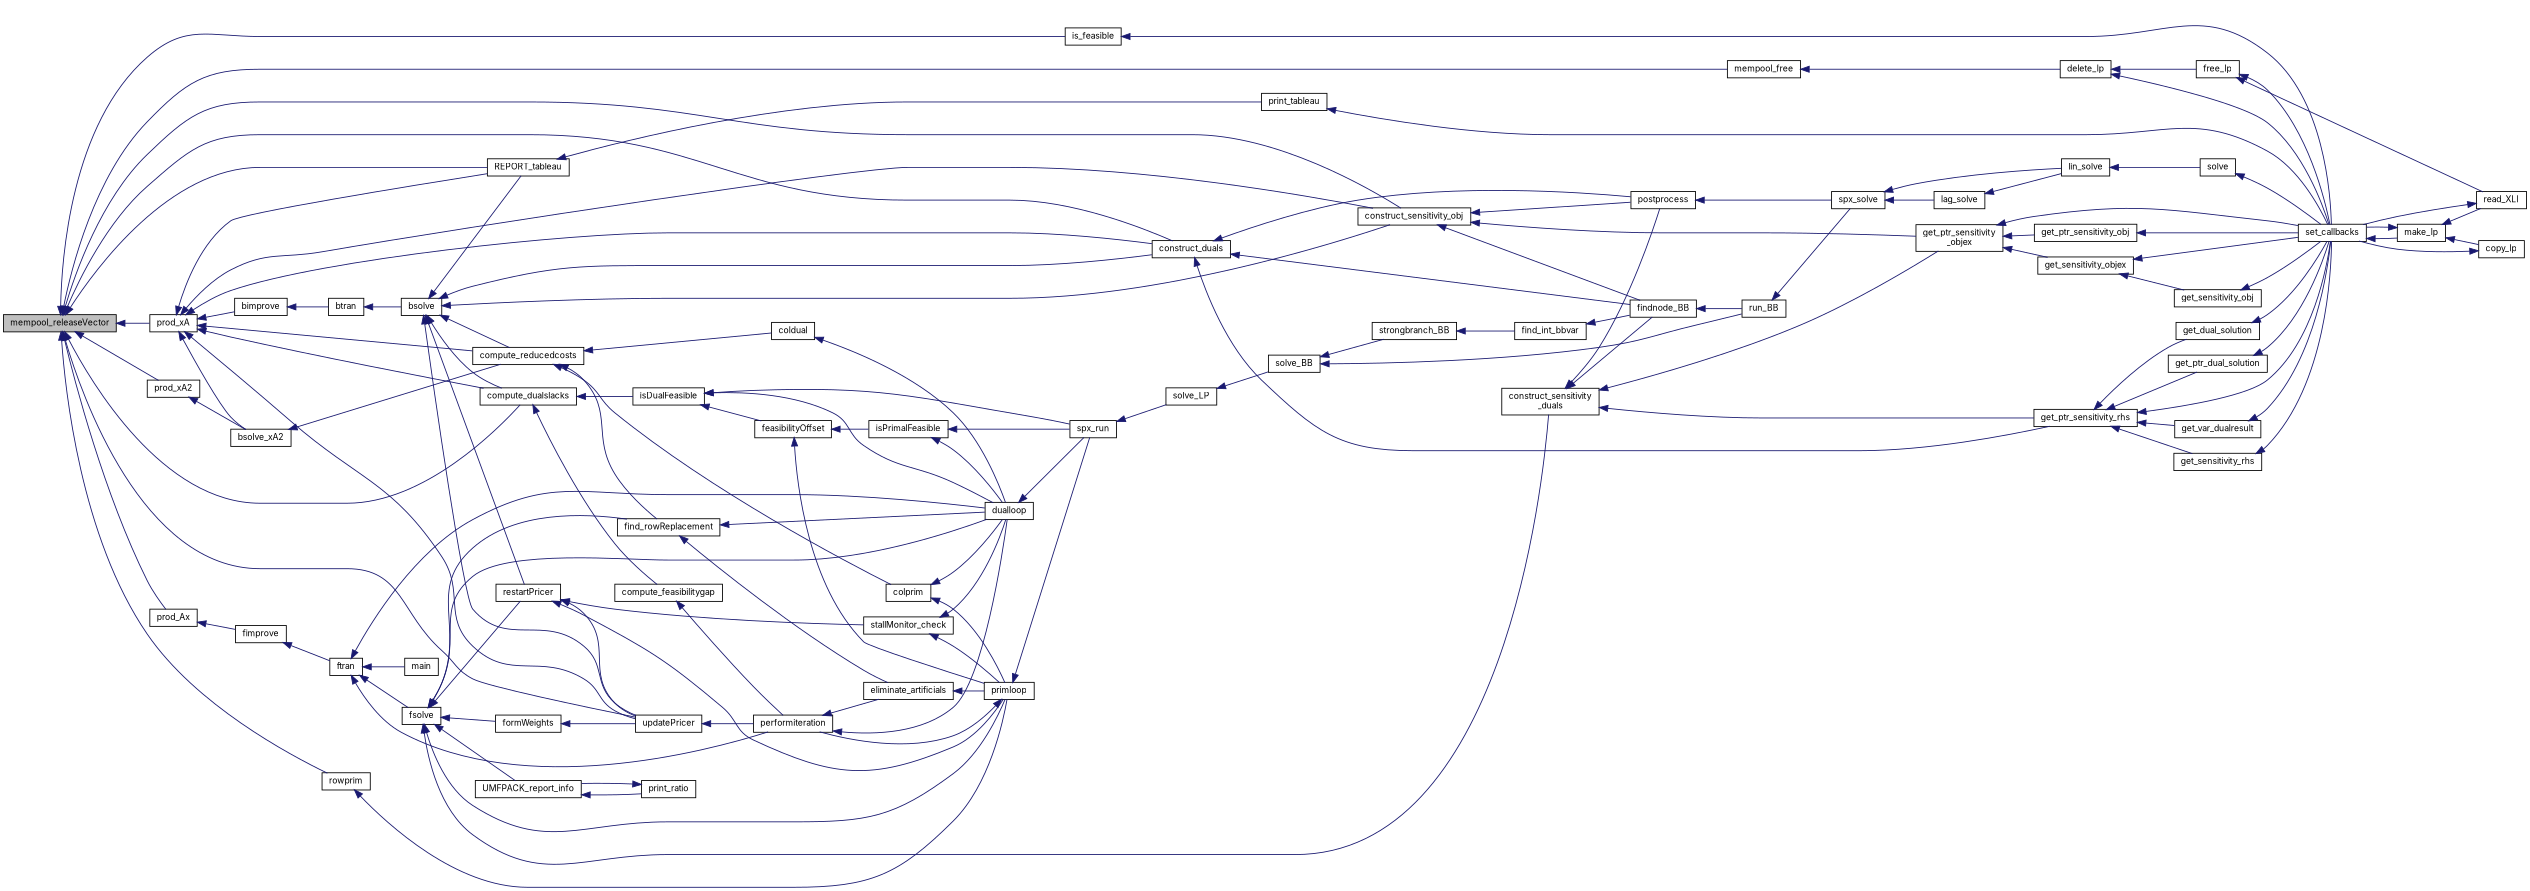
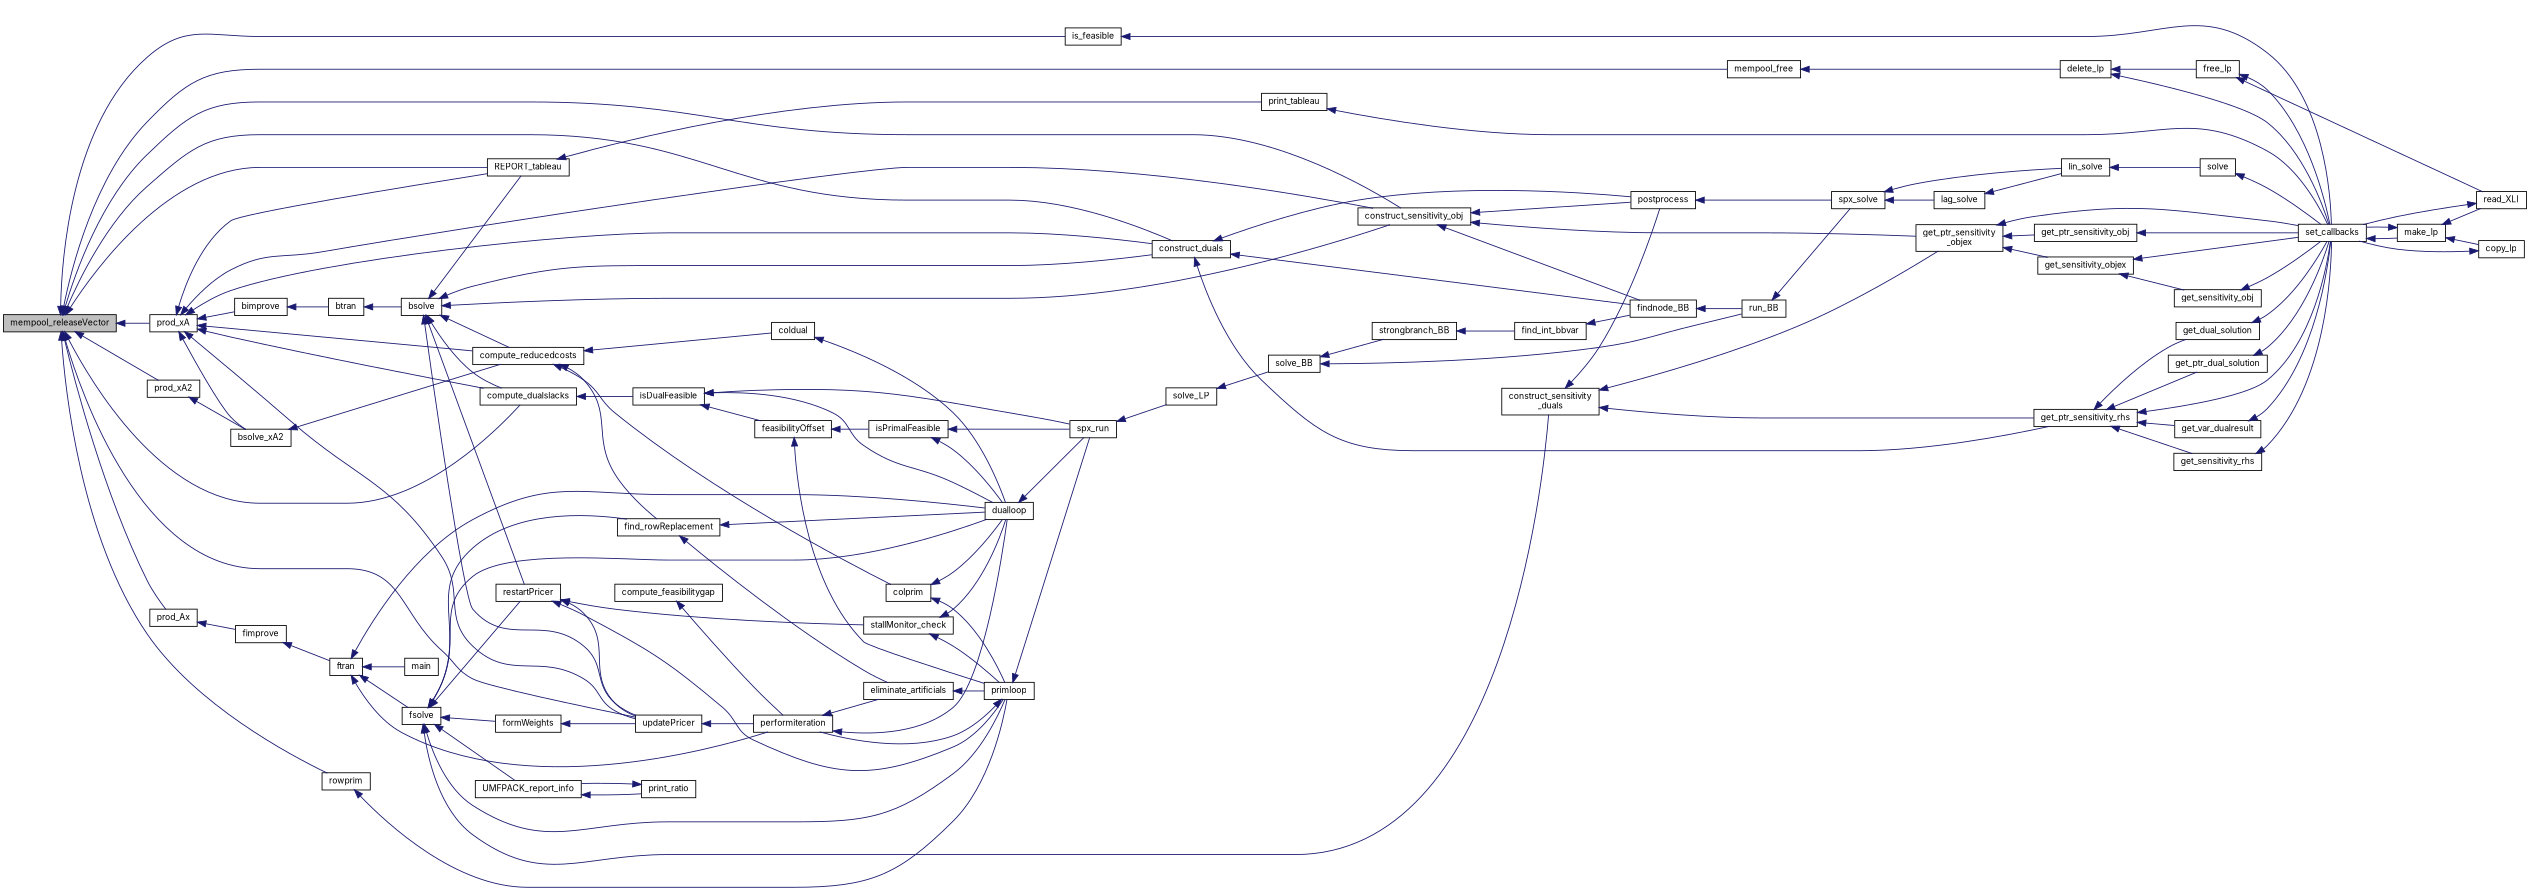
(1611, 352) -> none
(588, 505) -> none
